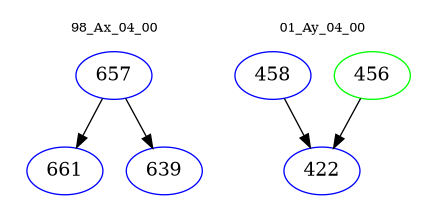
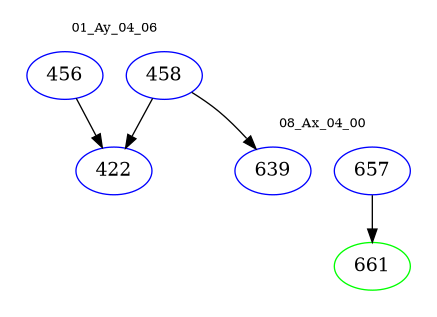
(115, 28) -> (323, 124)
(323, 28) -> (115, 28)
(372, 76) -> (65, 76)
(136, 117) -> (233, 124)
(65, 171) -> (372, 266)
